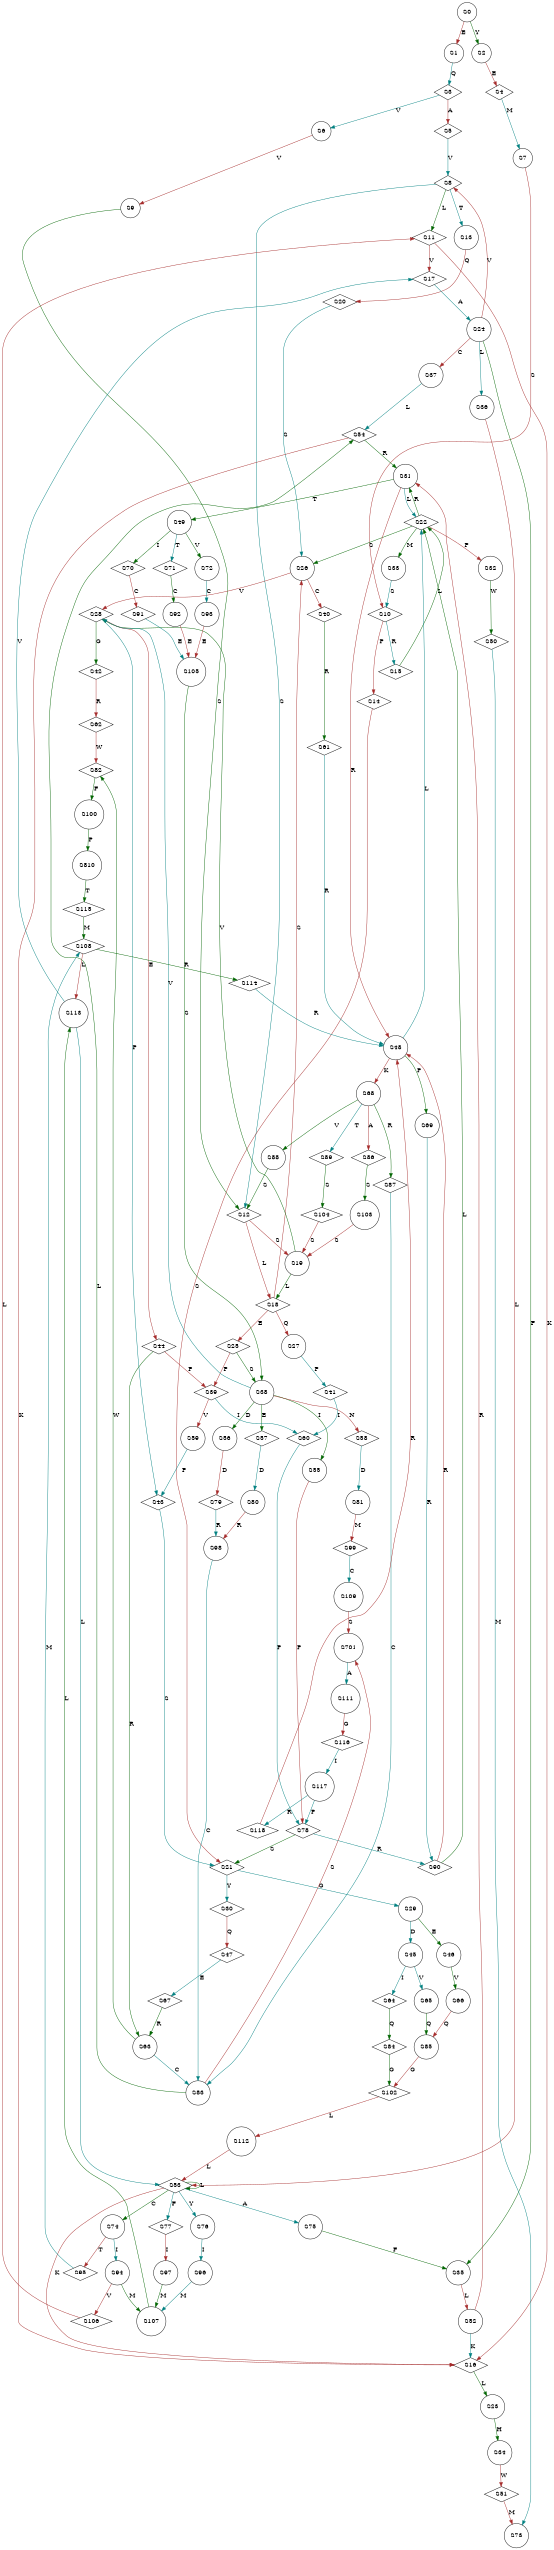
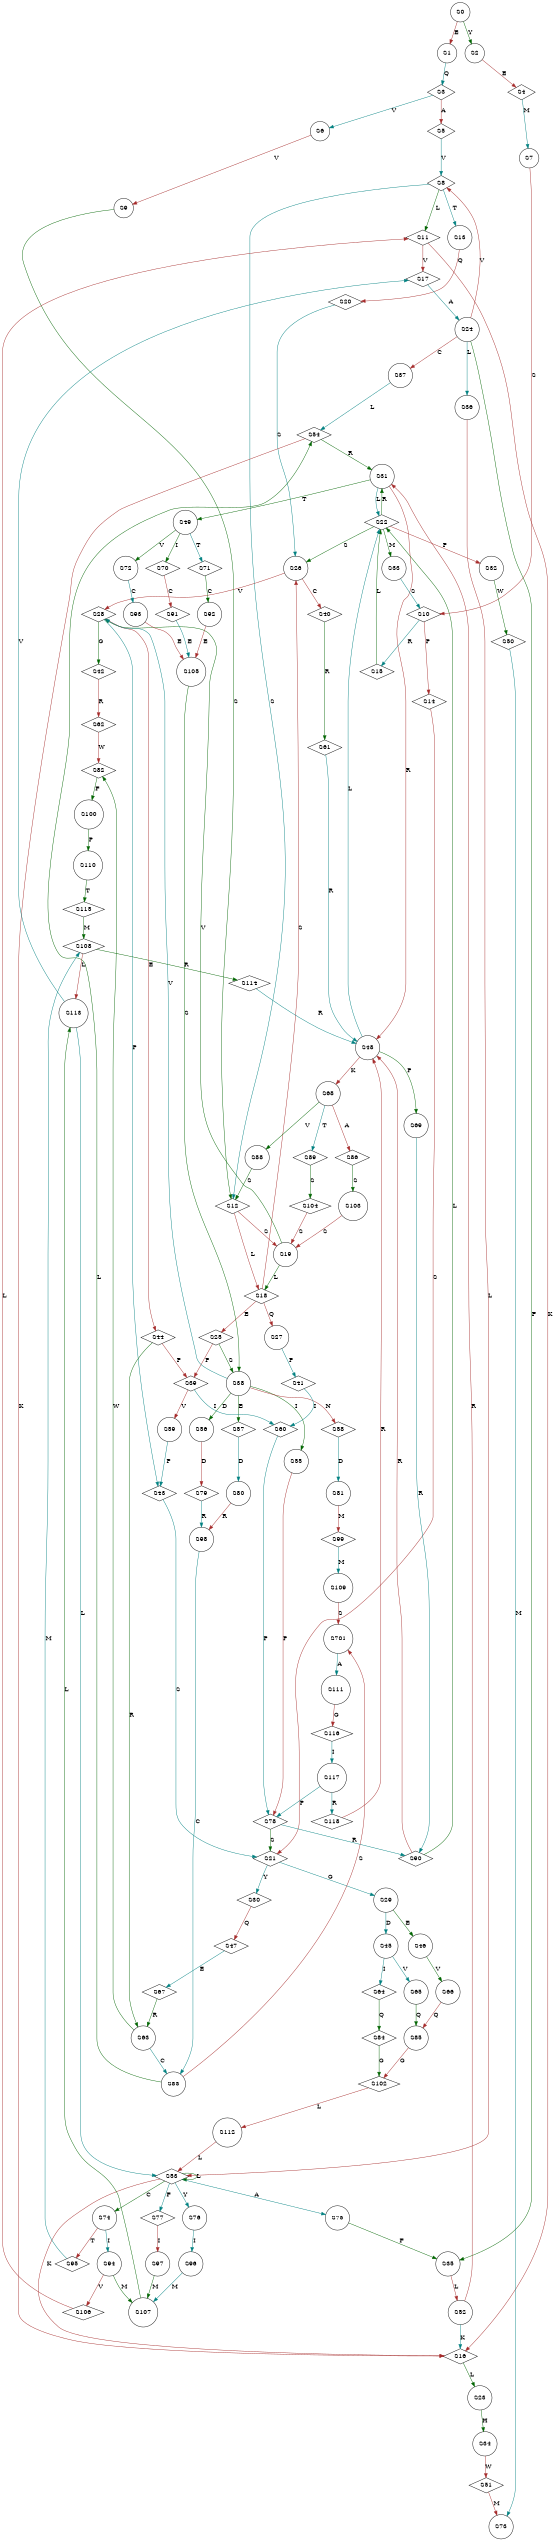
(87, 865) -> (88, 865)
(390, 1185) -> none
(352, 1571) -> (341, 1562)
